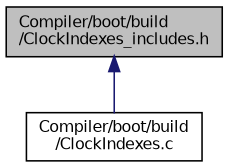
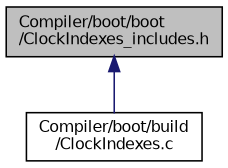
(114, 32) -> (114, 32)
